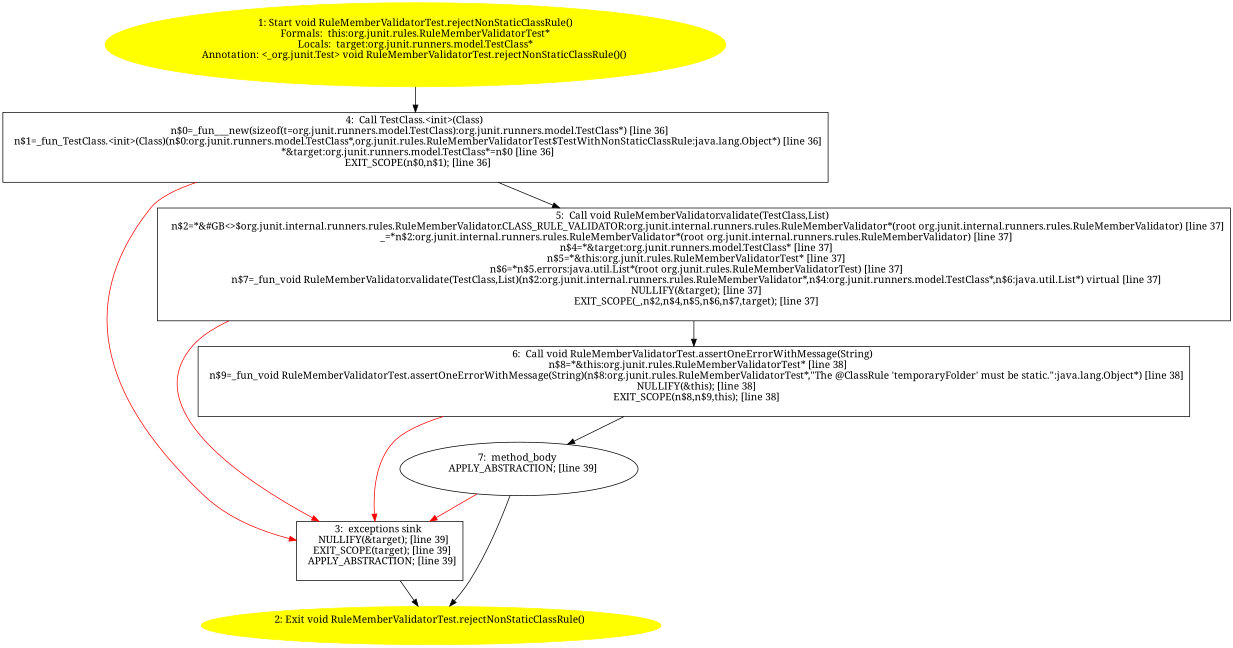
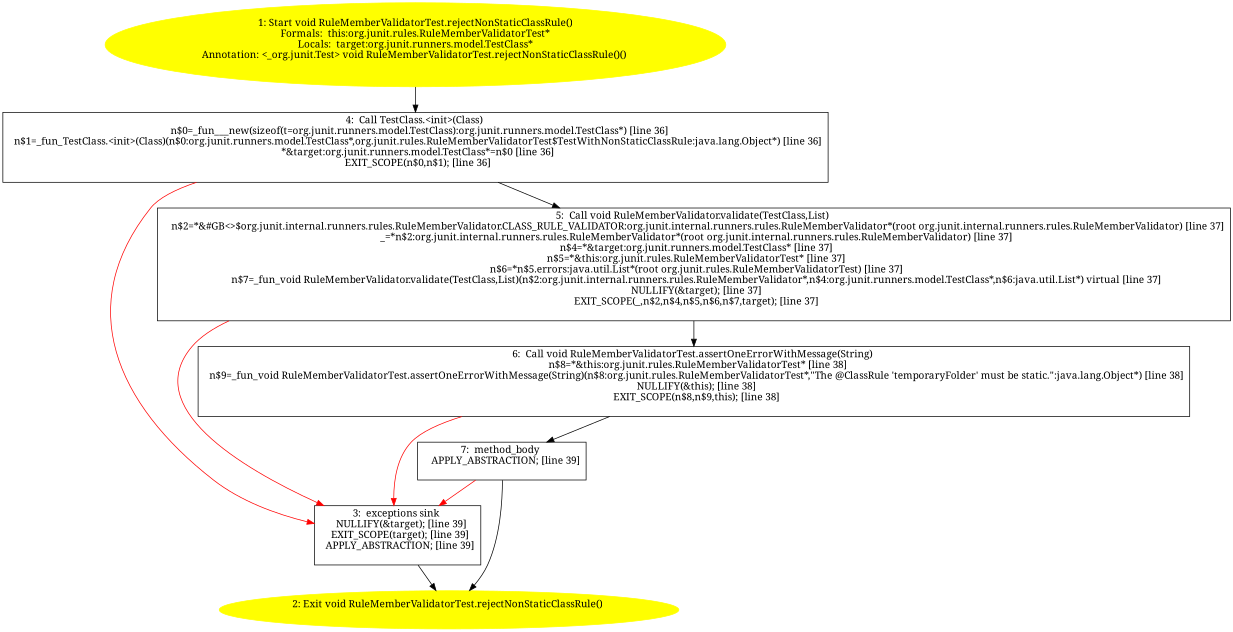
(519, 469) -> (502, 461)
